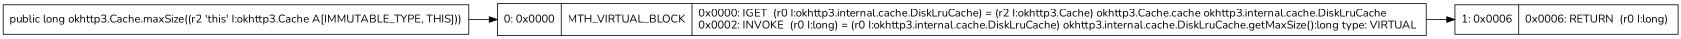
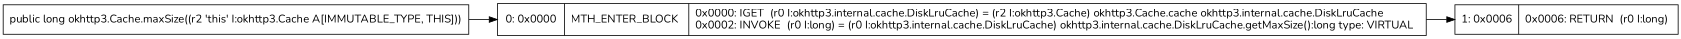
(627, 19) -> (625, 19)
